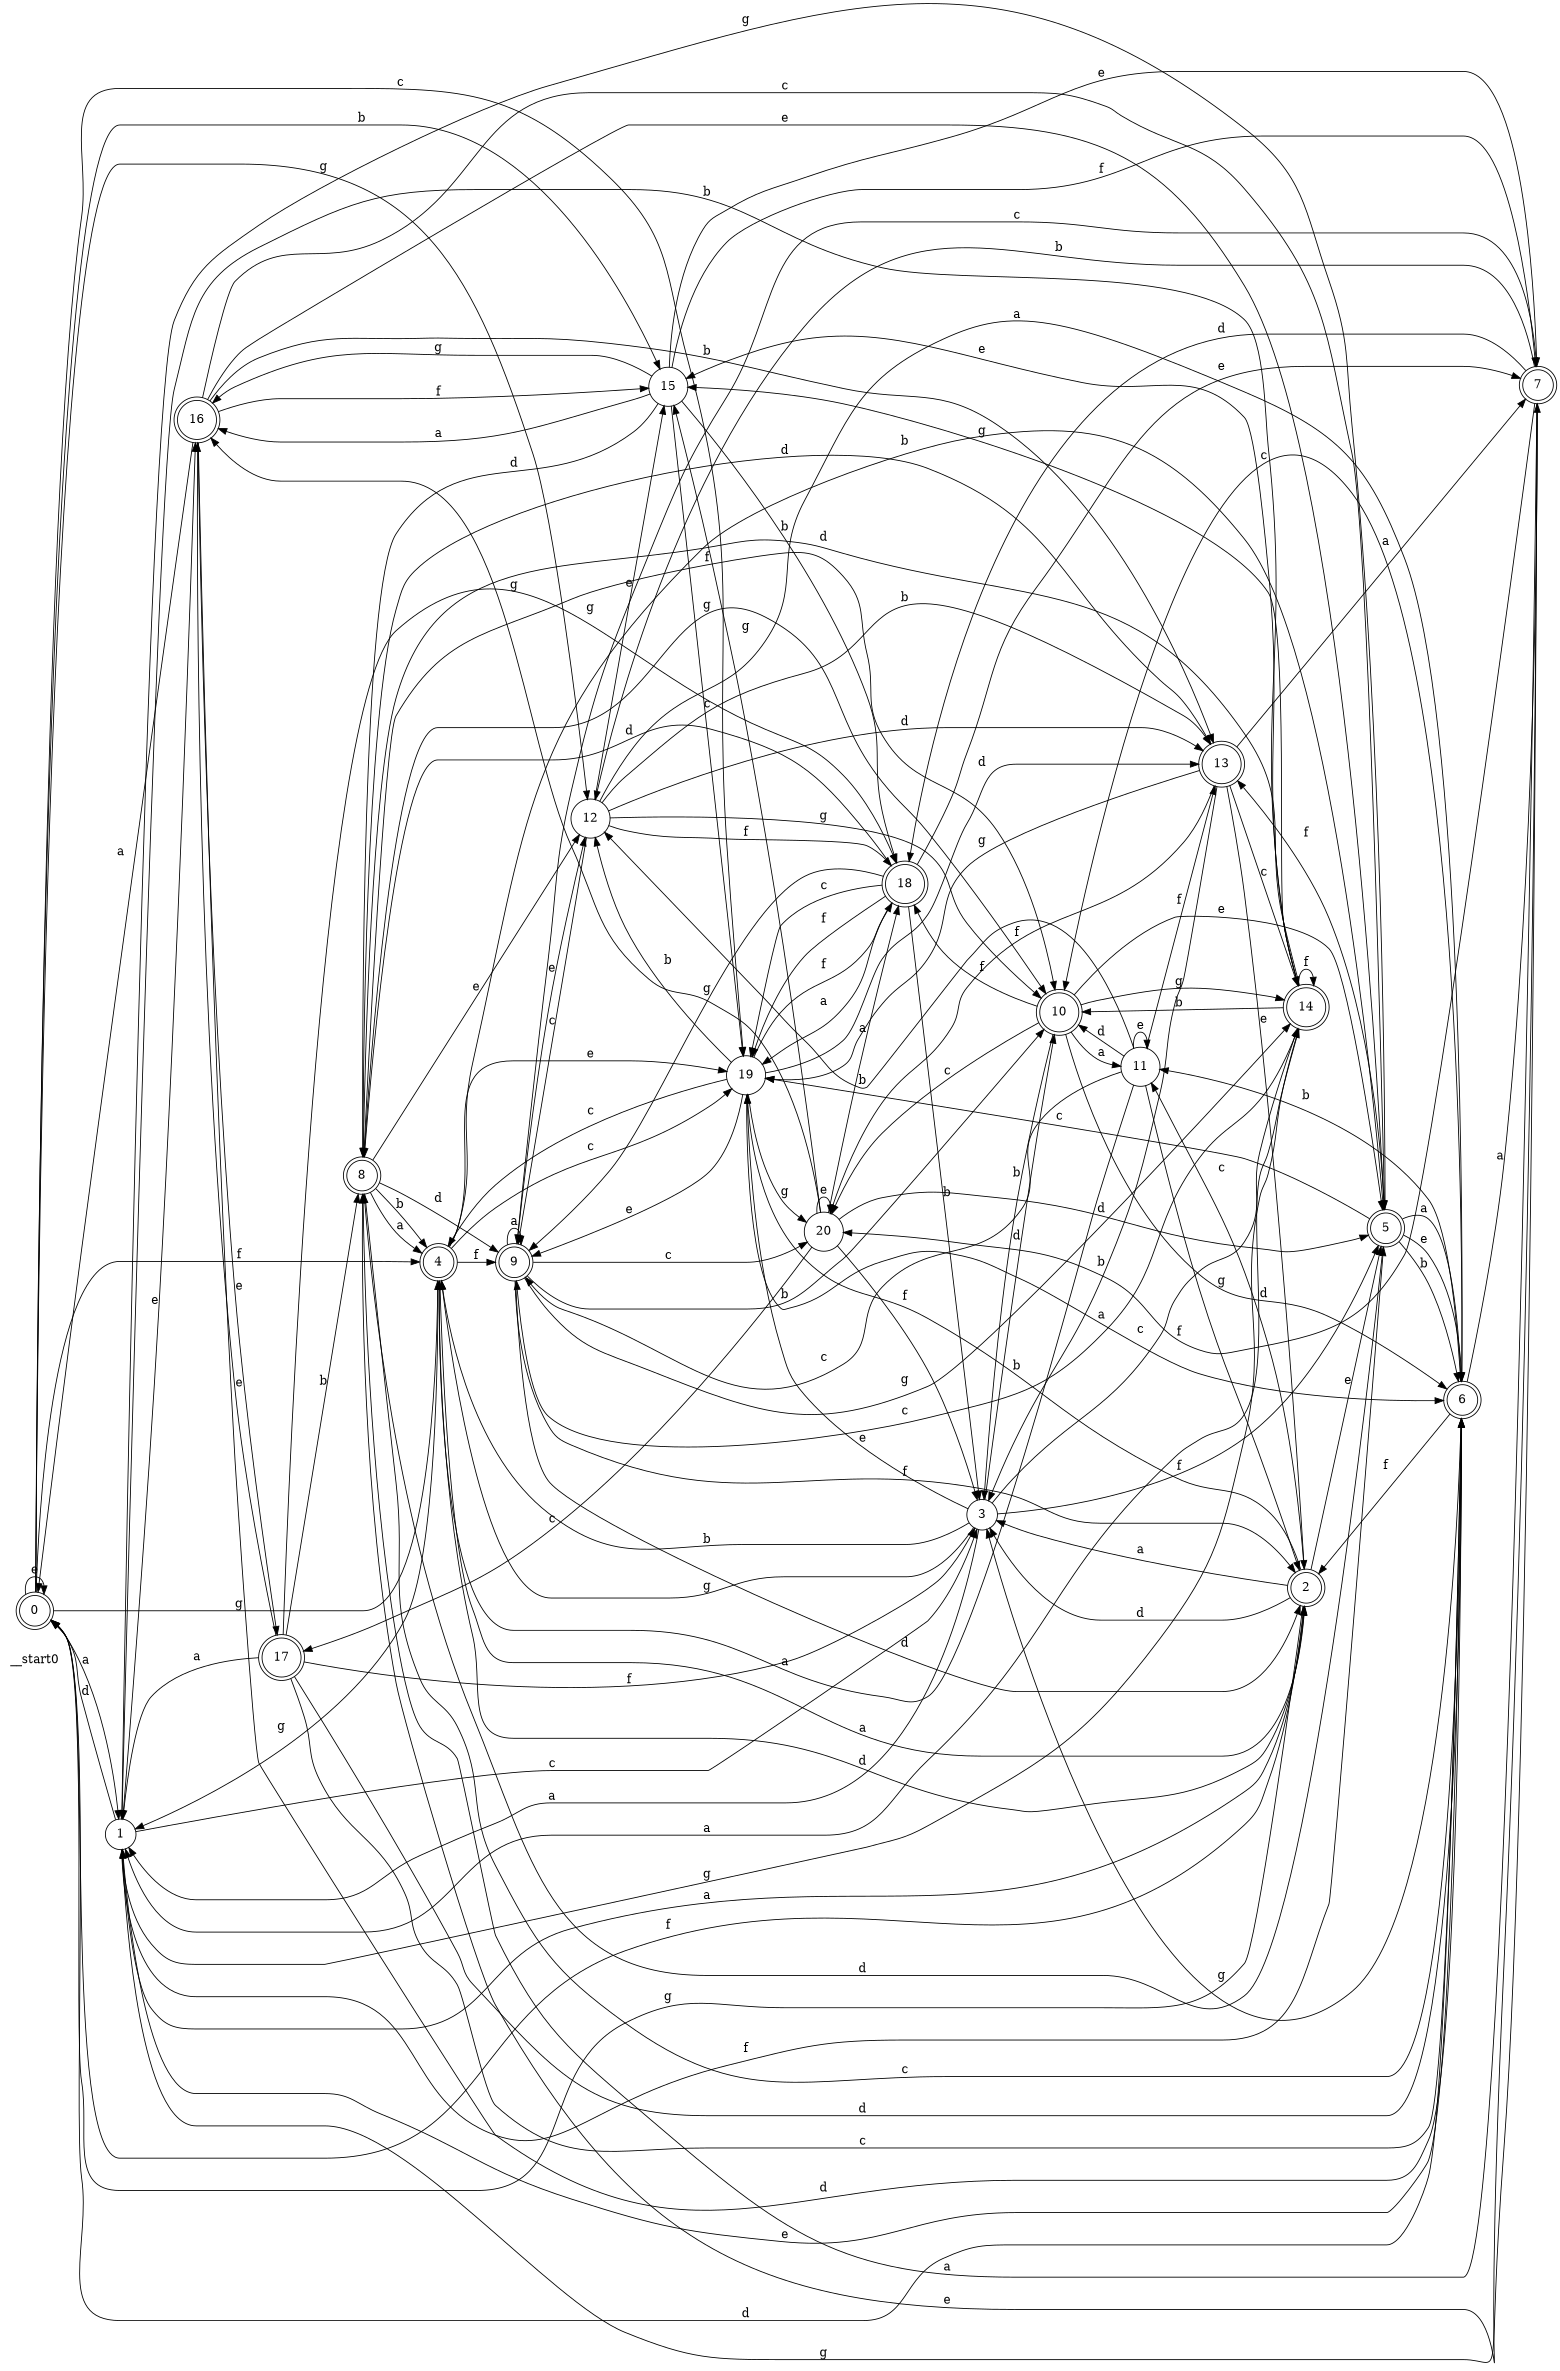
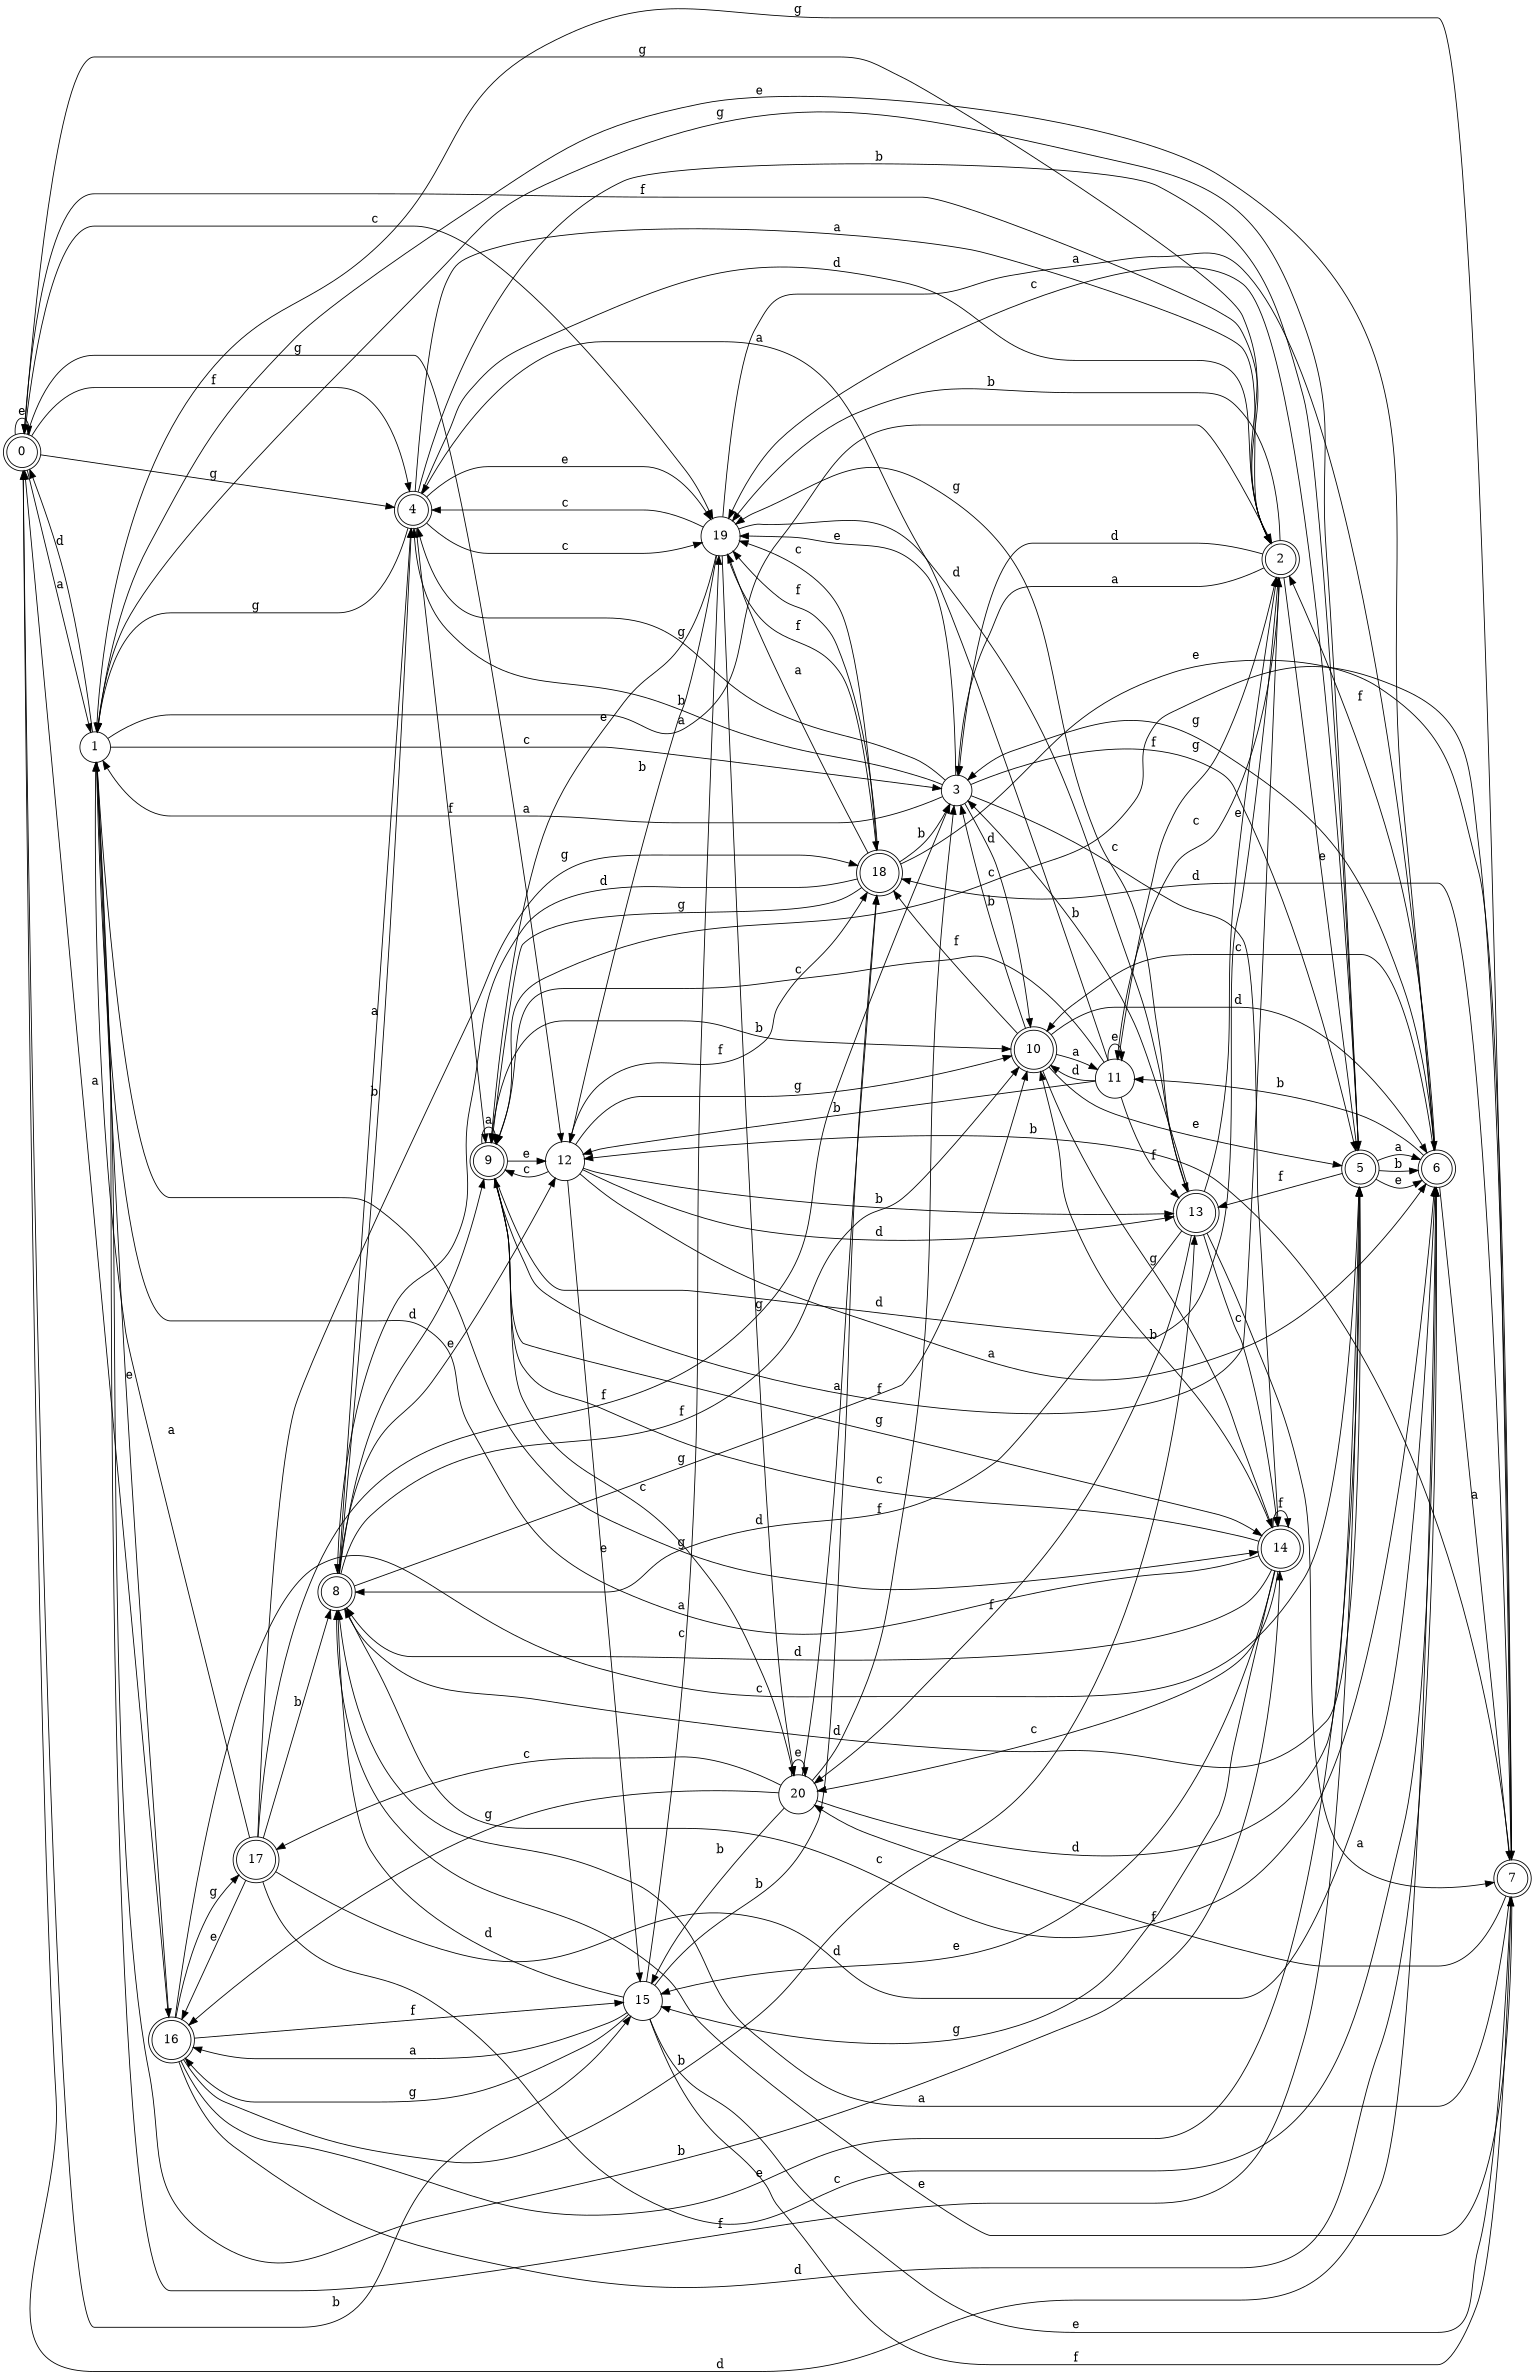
(565, 499) -> (827, 1521)
(746, 627) -> (721, 1850)
(911, 1107) -> (1086, 1728)
(239, 1286) -> (214, 1893)
(35, 1660) -> none
